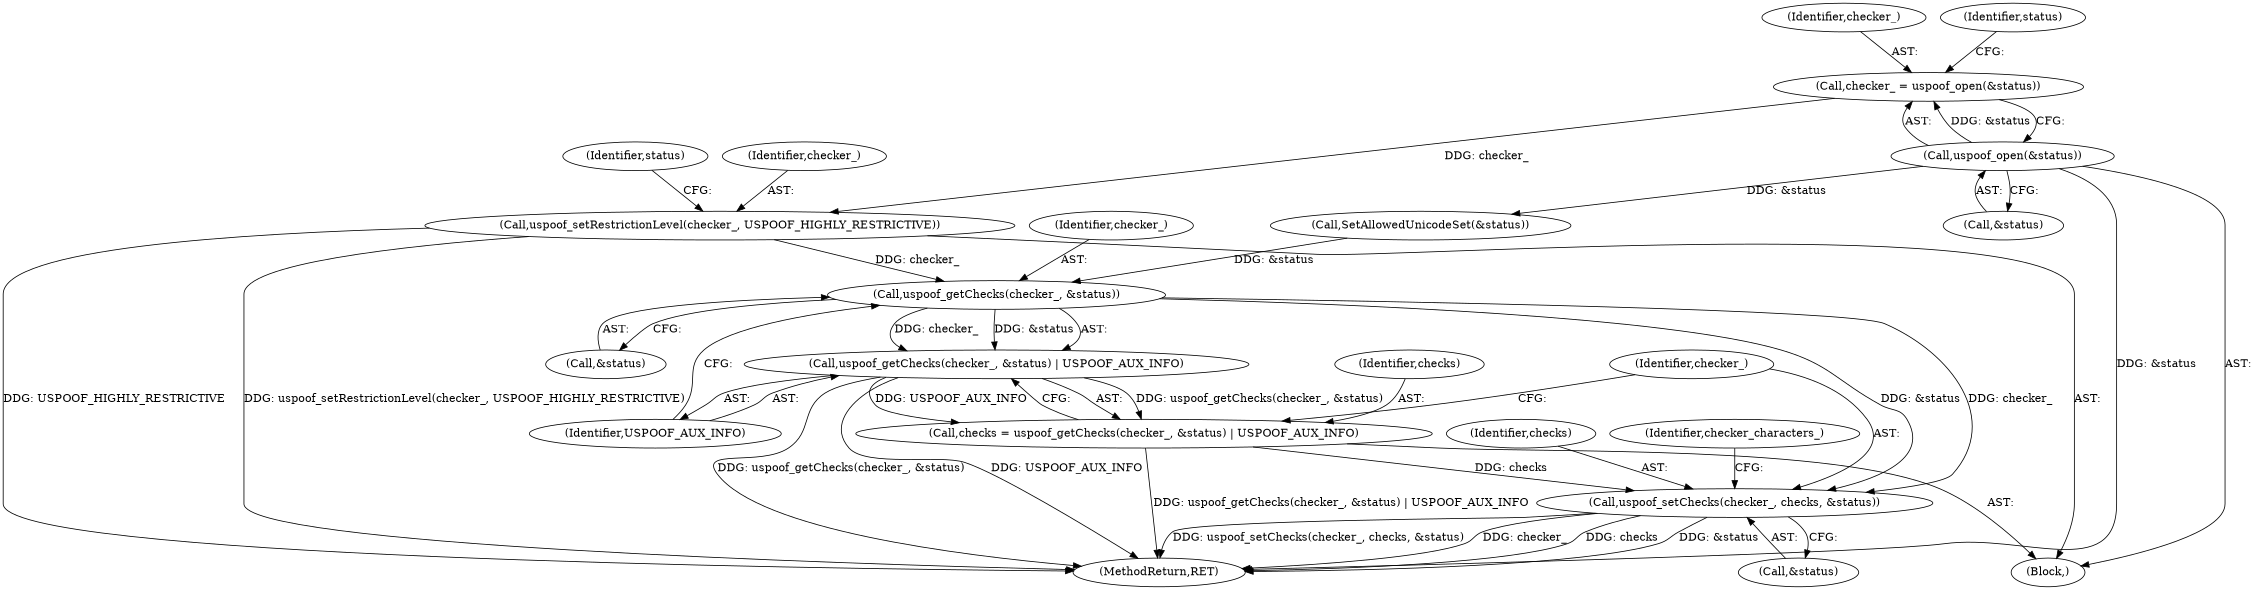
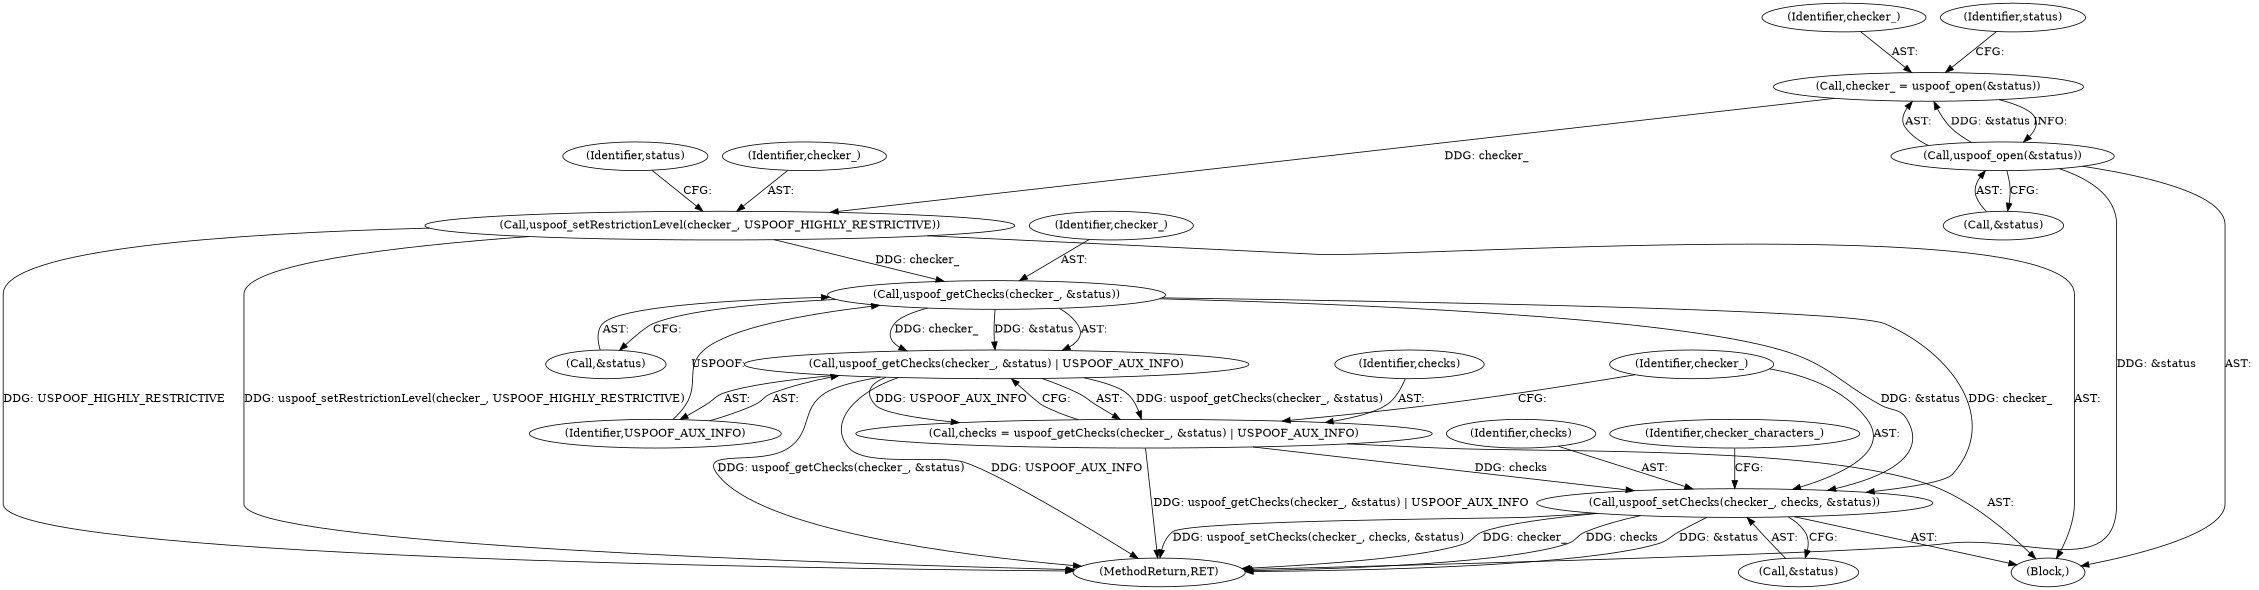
(2052, 122) -> (2052, 122)
(1421, 226) -> none
(720, 364) -> (720, 364)
none -> (1902, 540)
